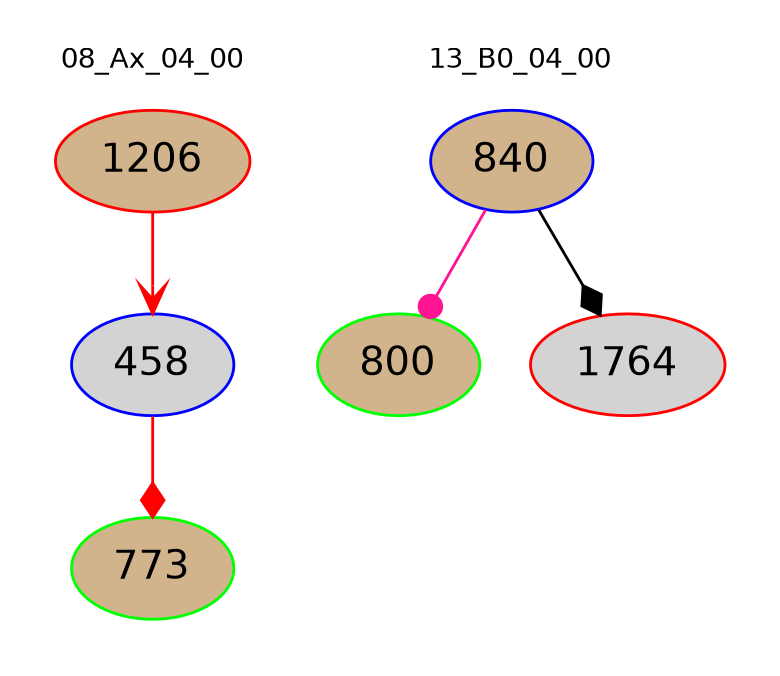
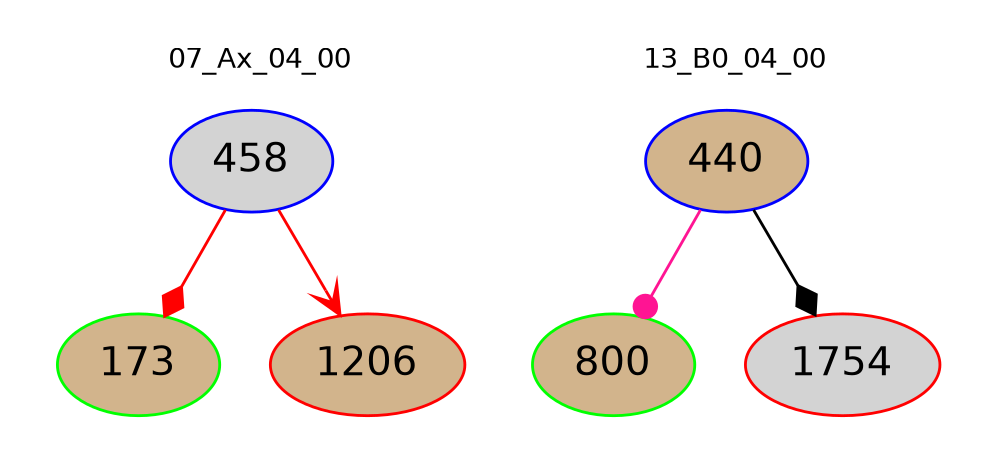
(153, 61) -> (260, 61)
(512, 161) -> (727, 161)
(153, 249) -> (302, 250)
(628, 365) -> (843, 365)
(153, 568) -> (139, 365)
